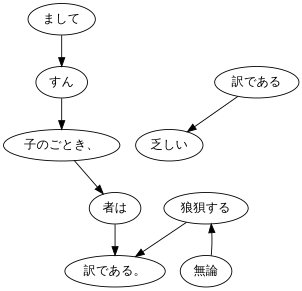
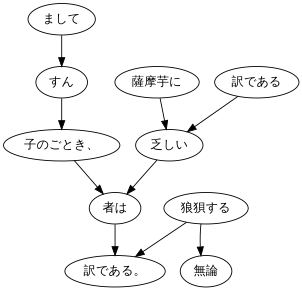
none -> (157, 82)
none -> (145, 174)
(212, 244) -> (200, 235)
